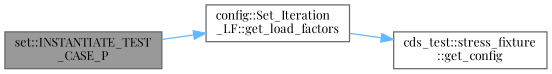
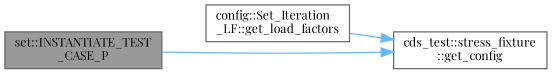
(178, 37) -> (272, 53)
